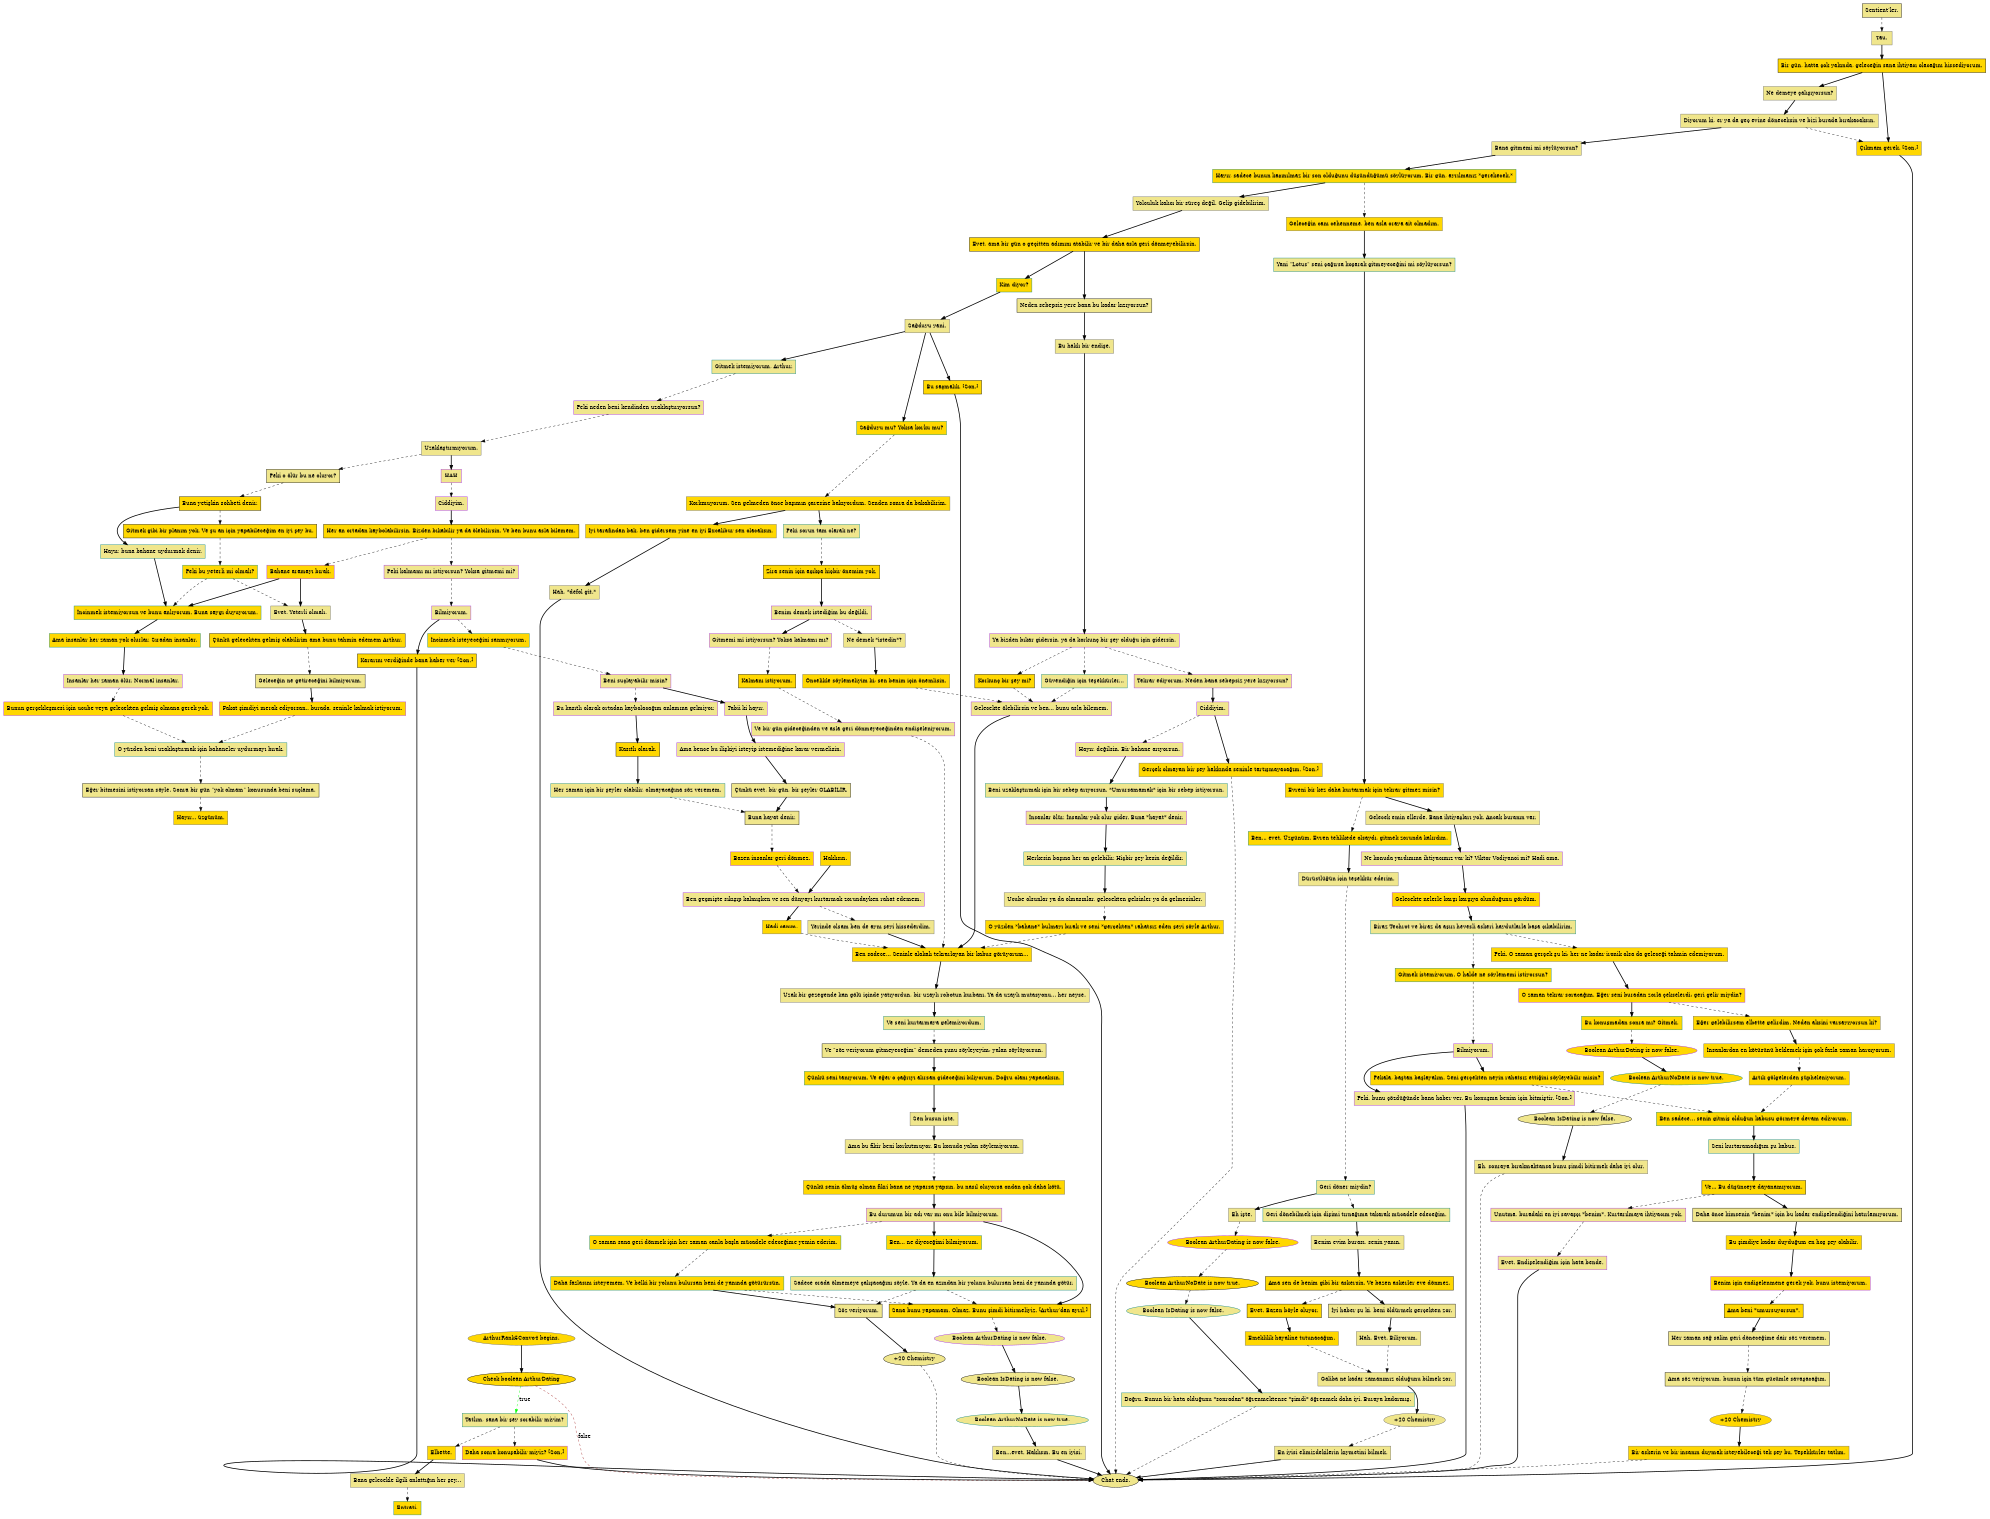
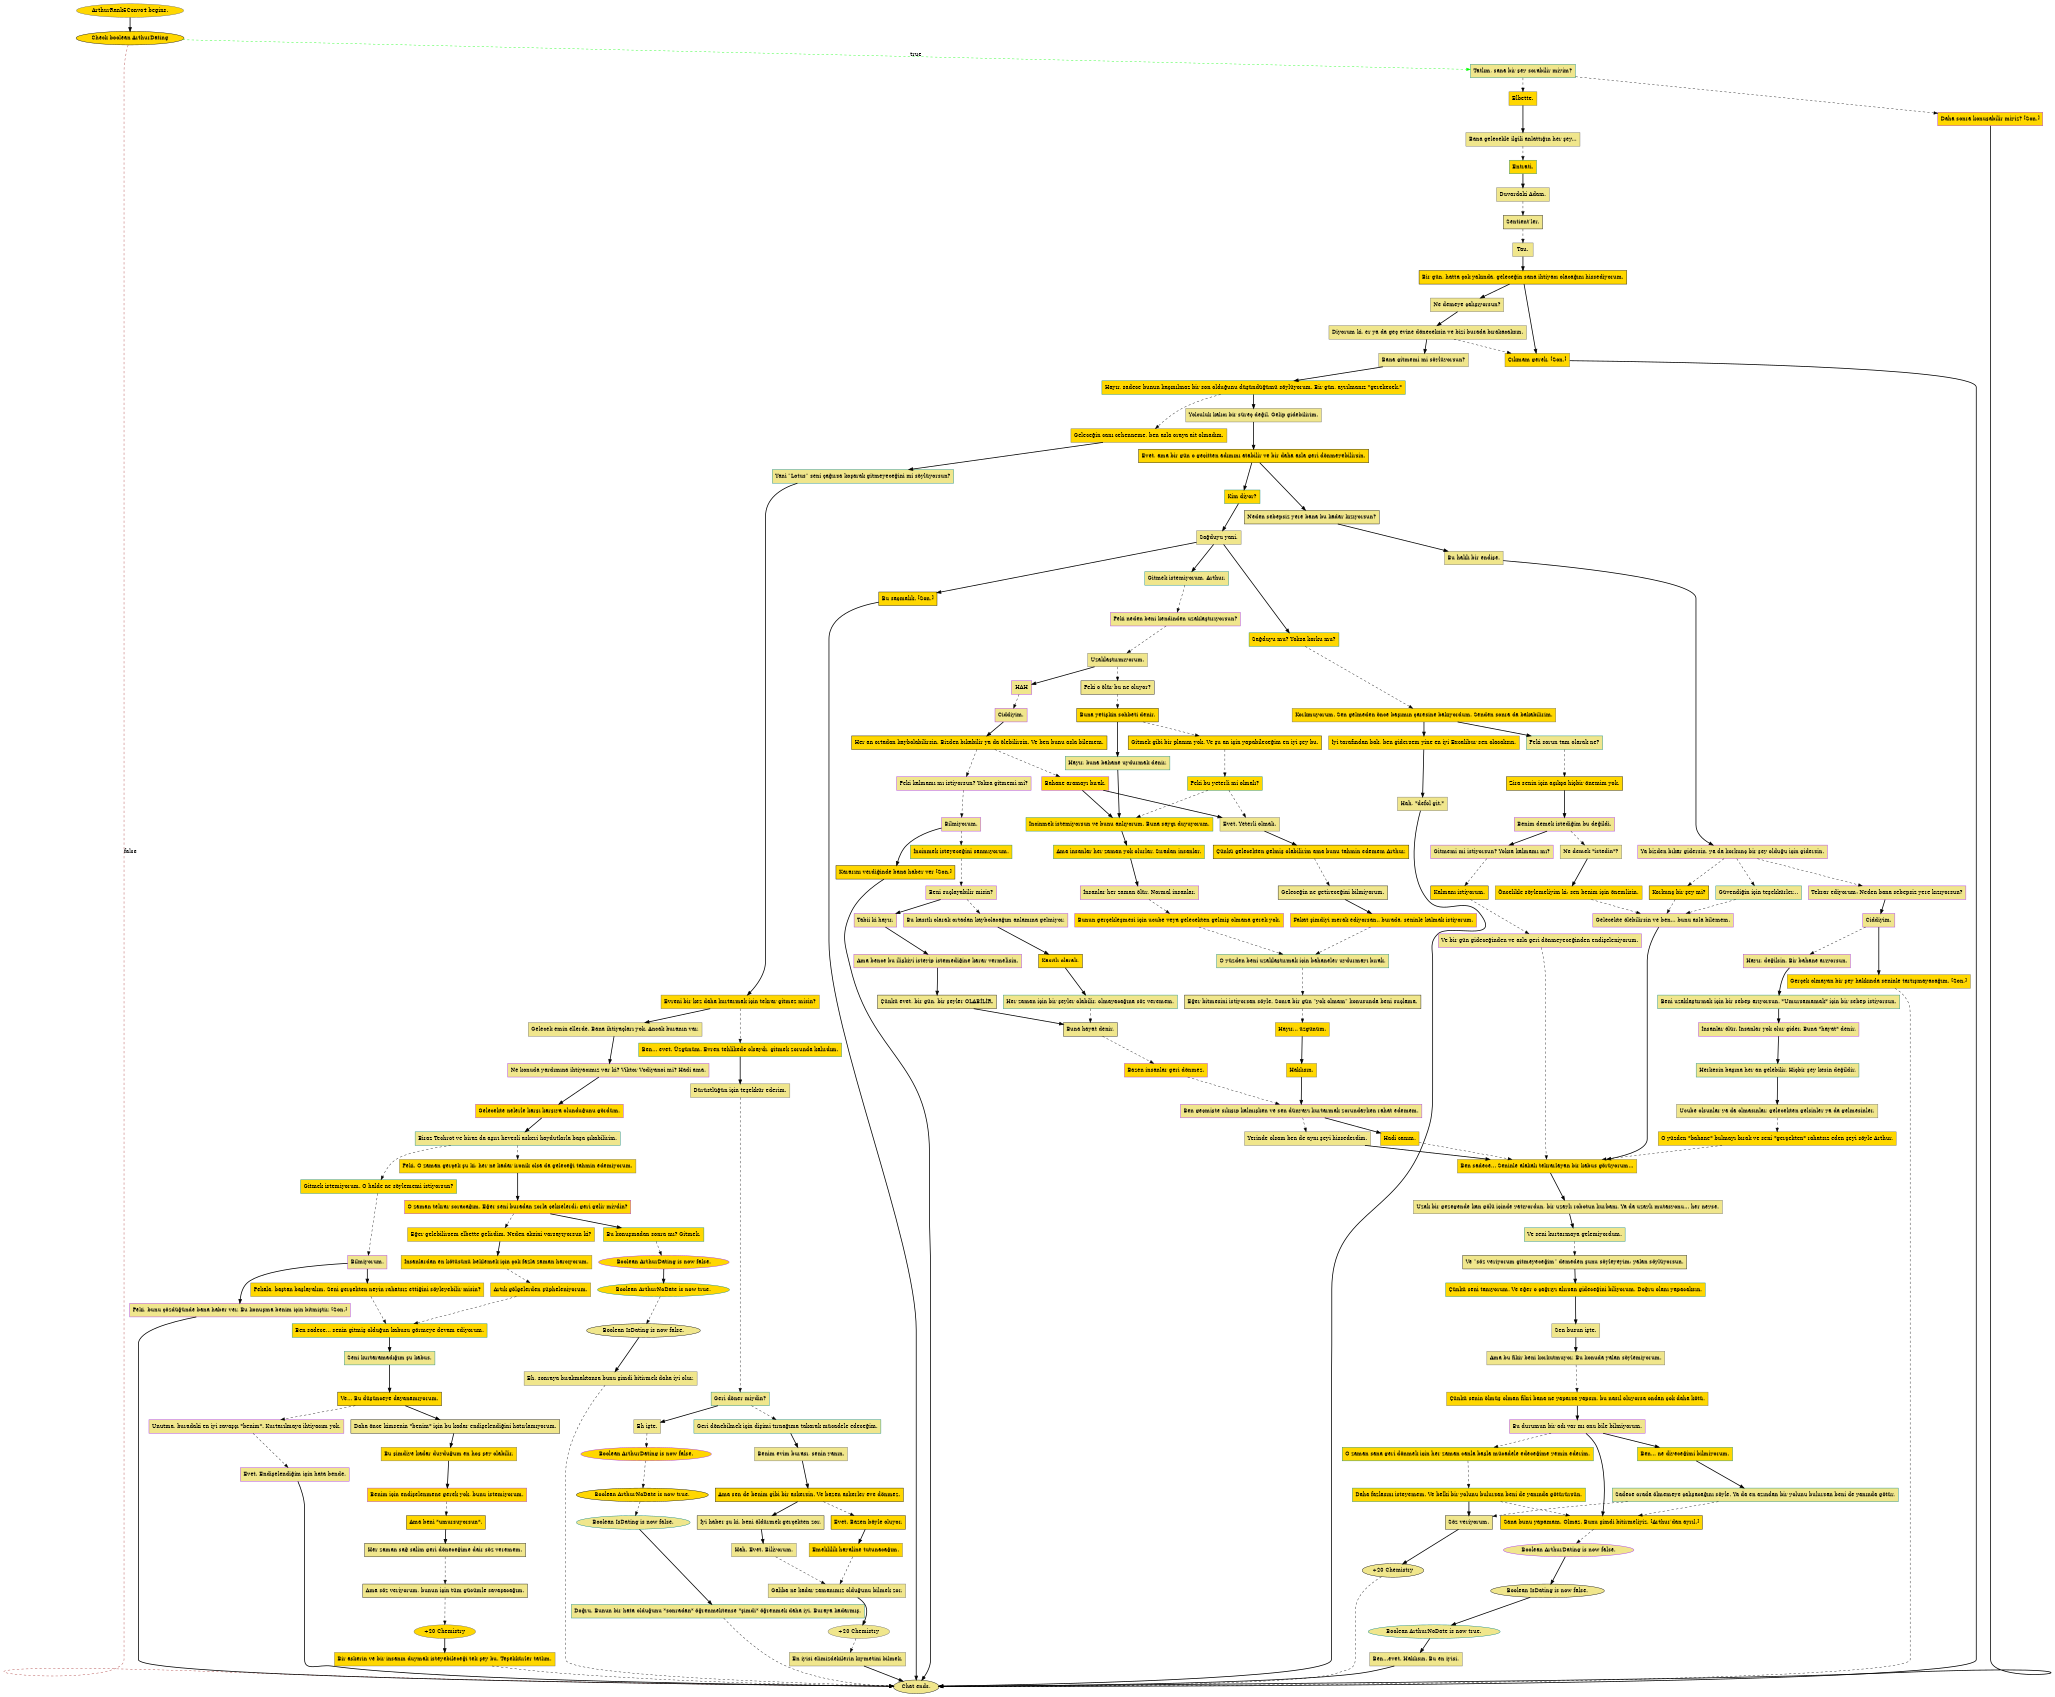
none -> (1523, 195)
none -> (1302, 1048)
